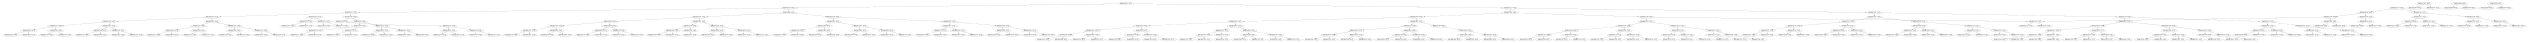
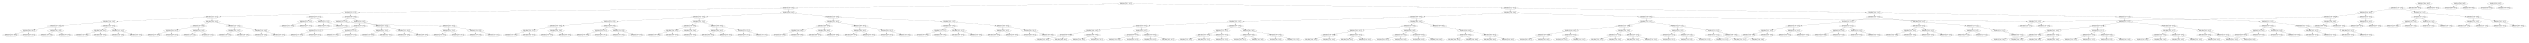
(1999, 35) -> none
